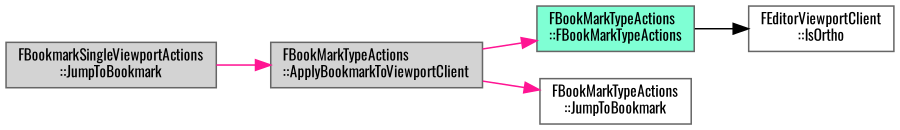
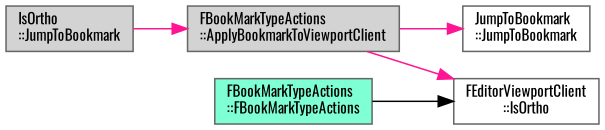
(502, 46) -> (403, 63)
(111, 65) -> (70, 29)
(616, 101) -> (526, 29)
